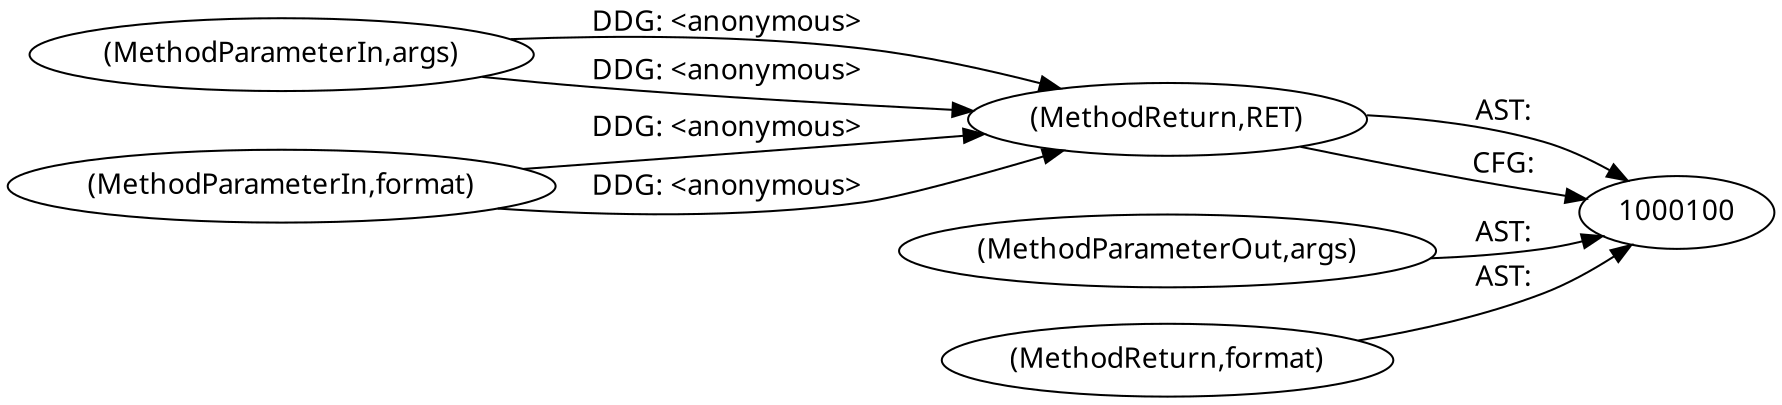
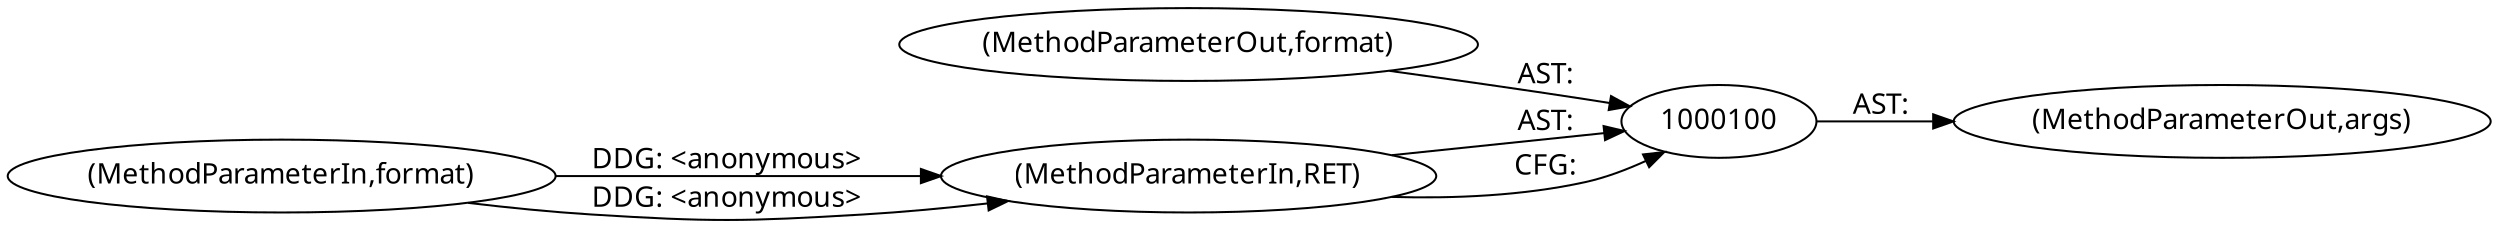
(282, 55) -> none
(1168, 119) -> (1189, 176)
(1507, 253) -> (1875, 121)
(1168, 360) -> (1189, 45)
